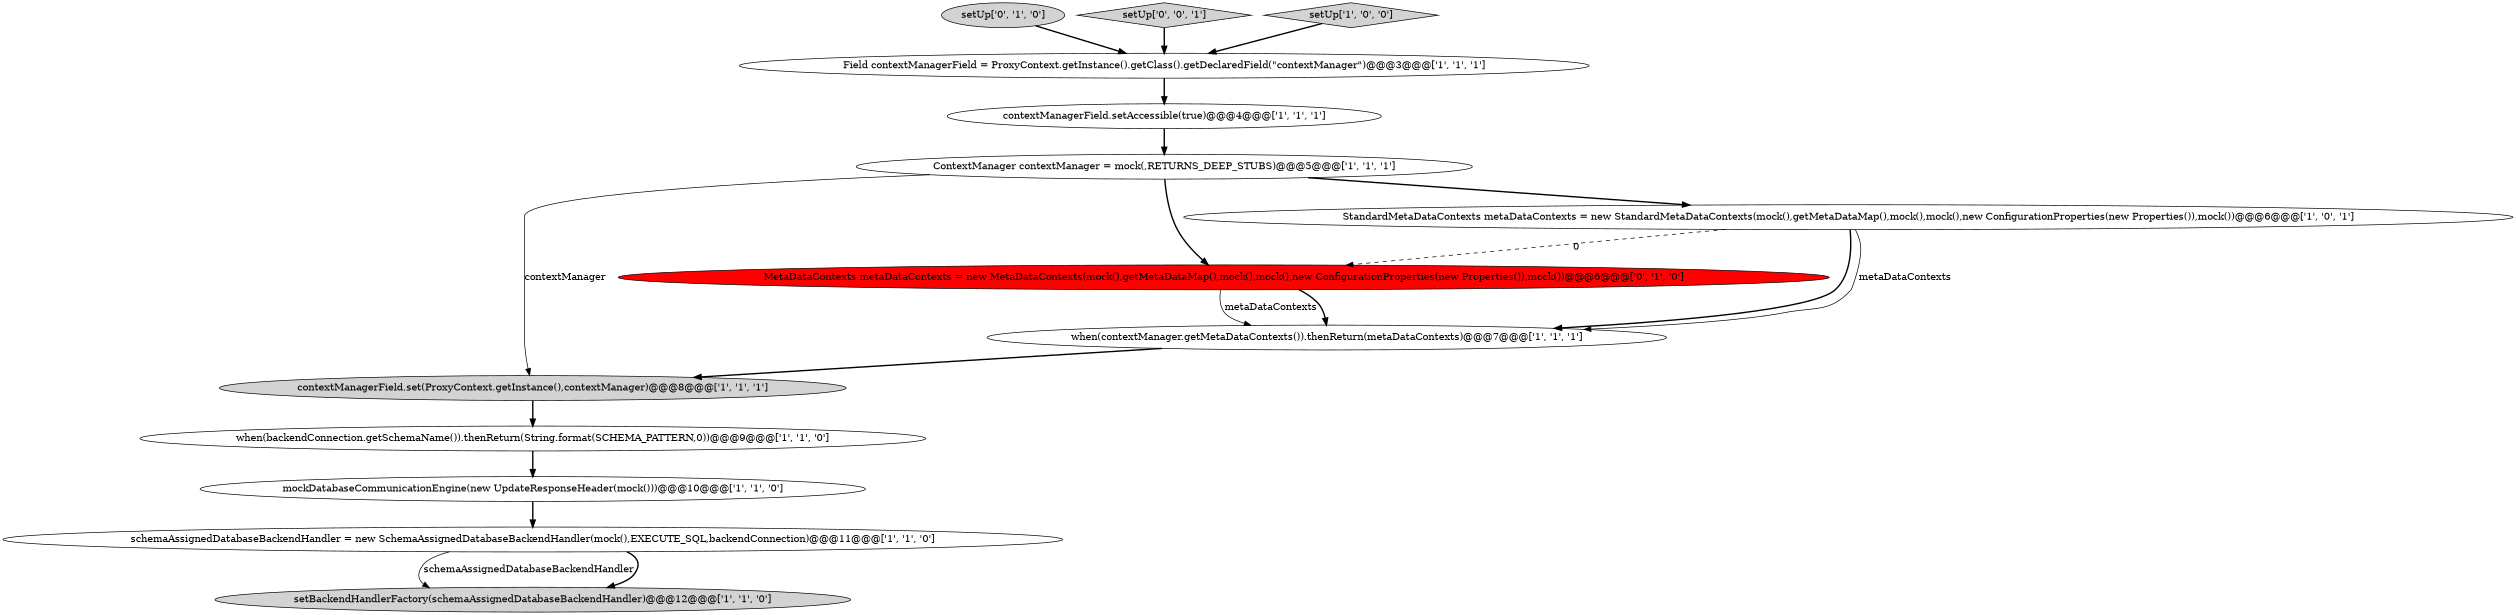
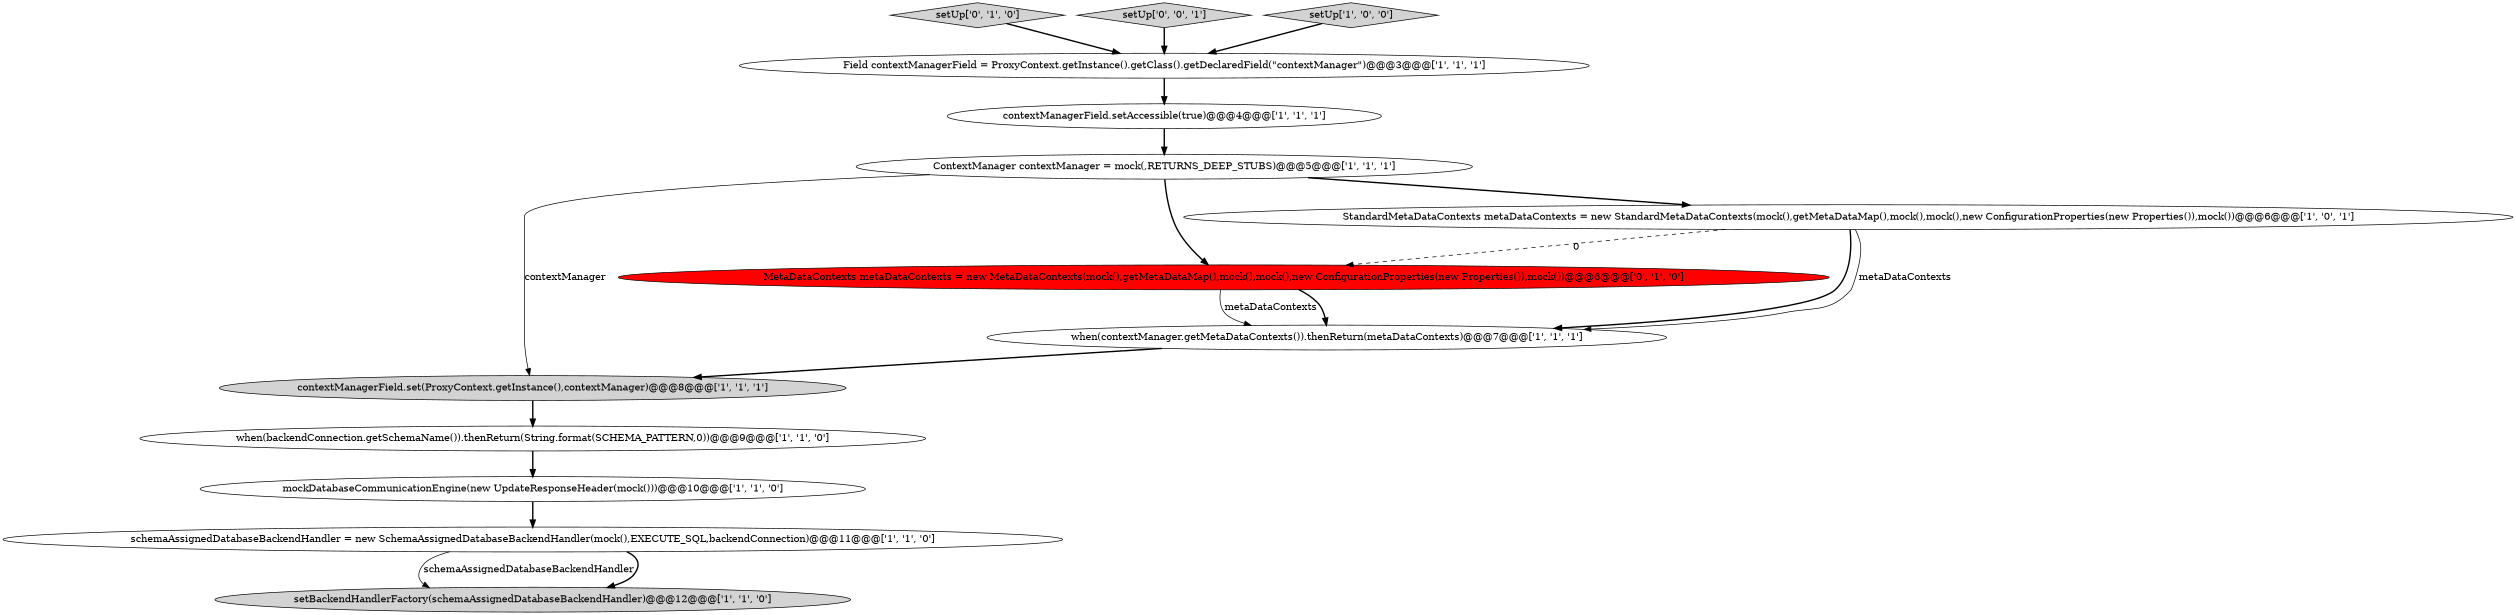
(1003, 15) -> (978, 15)
